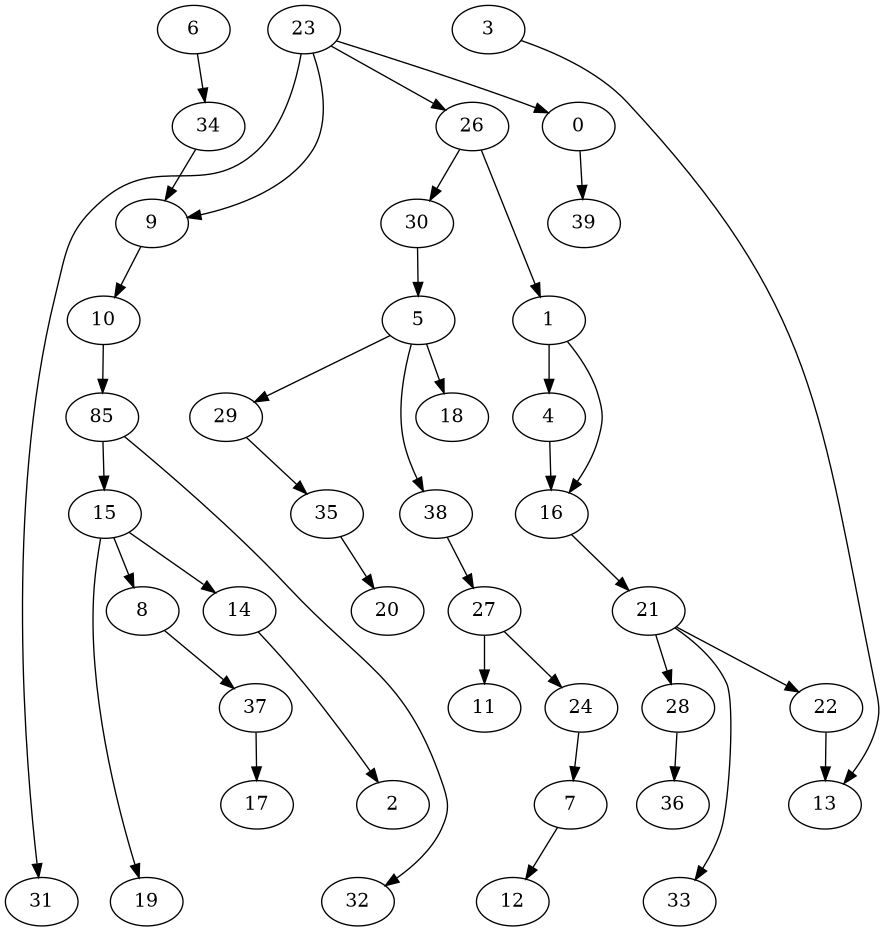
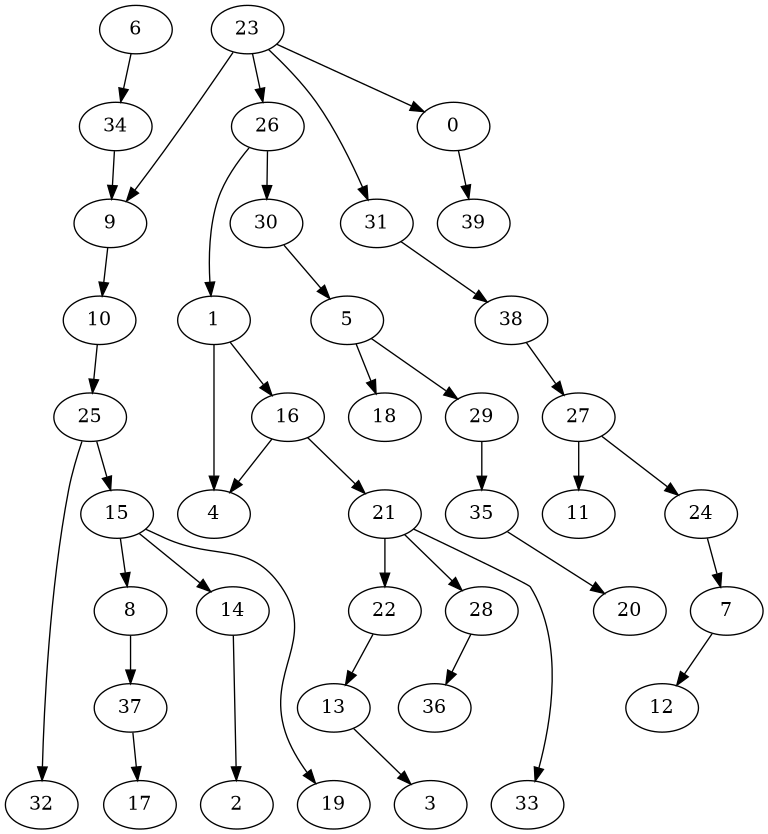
(797, 357) -> (377, 752)
(401, 412) -> (438, 268)
(102, 417) -> (90, 417)
(550, 459) -> (255, 460)
